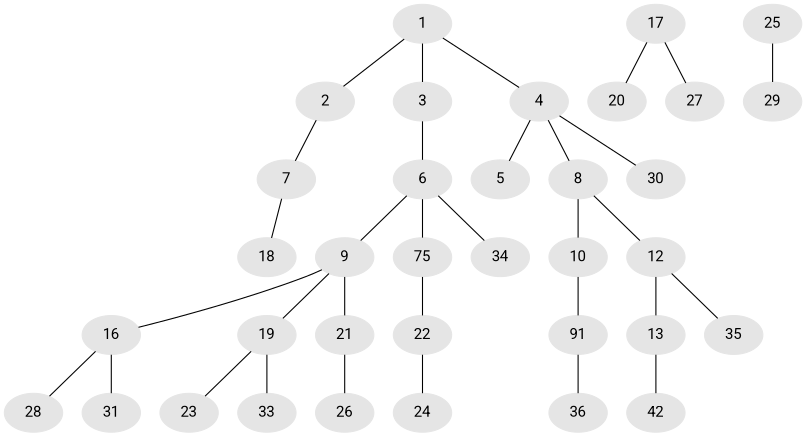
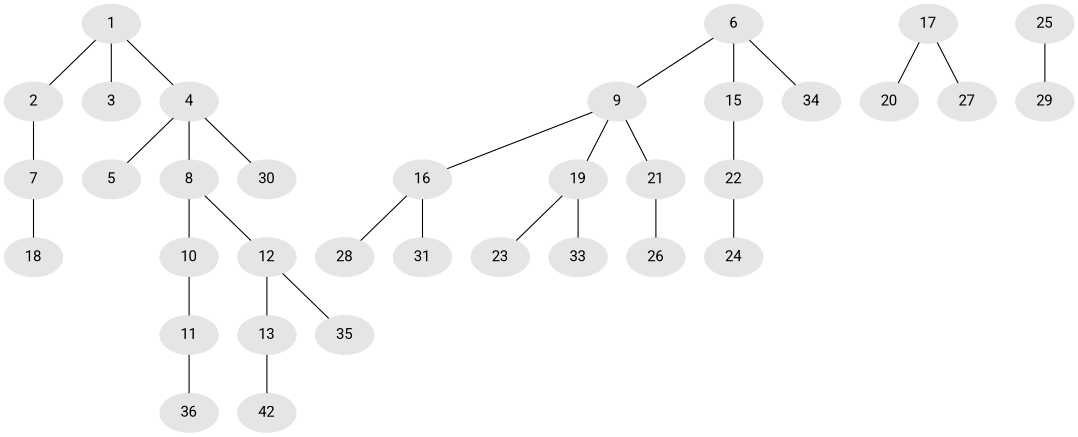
(422, 141) -> none
(422, 257) -> (734, 102)
(578, 335) -> (189, 335)
